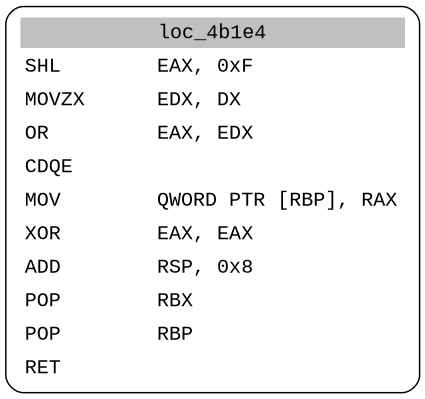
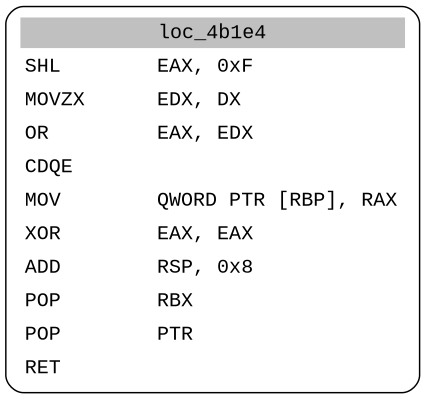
(109, 334) -> (109, 334)
